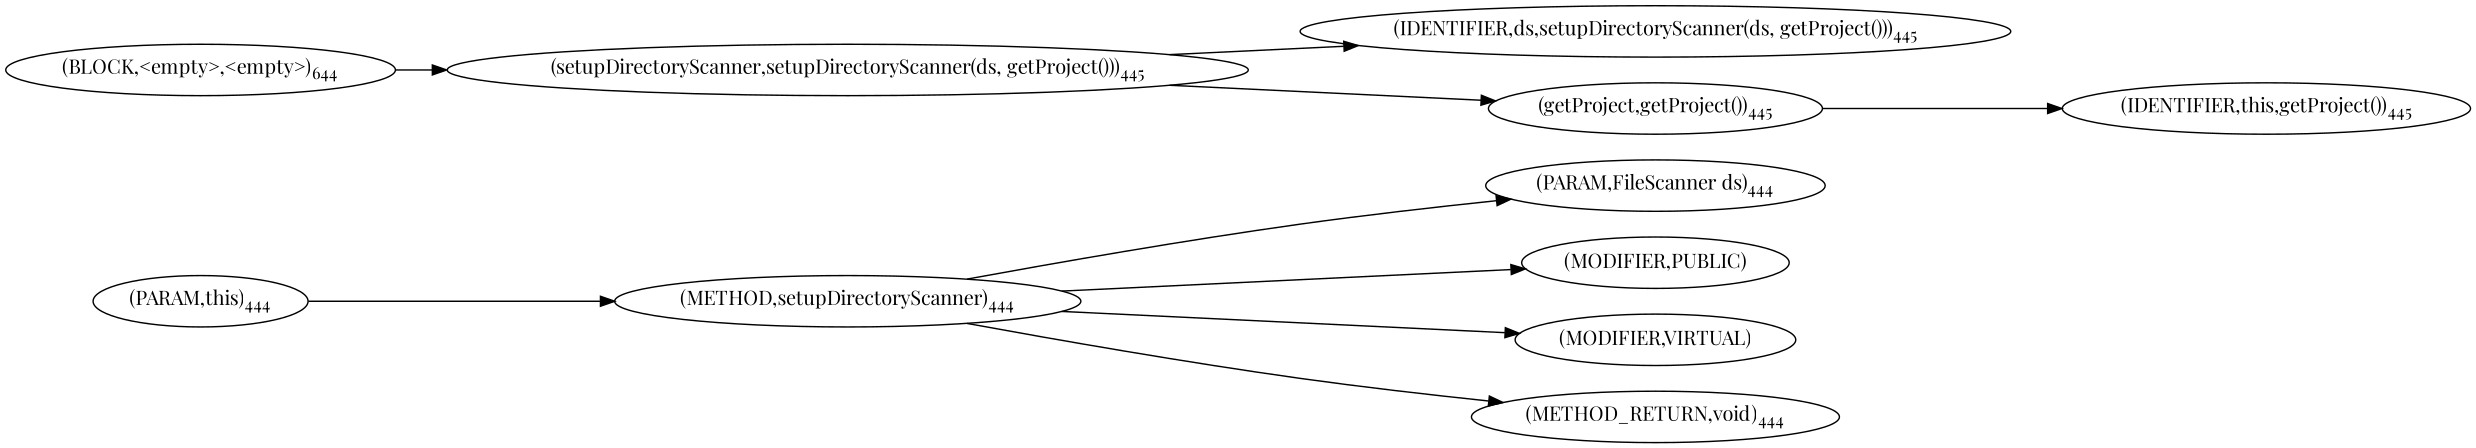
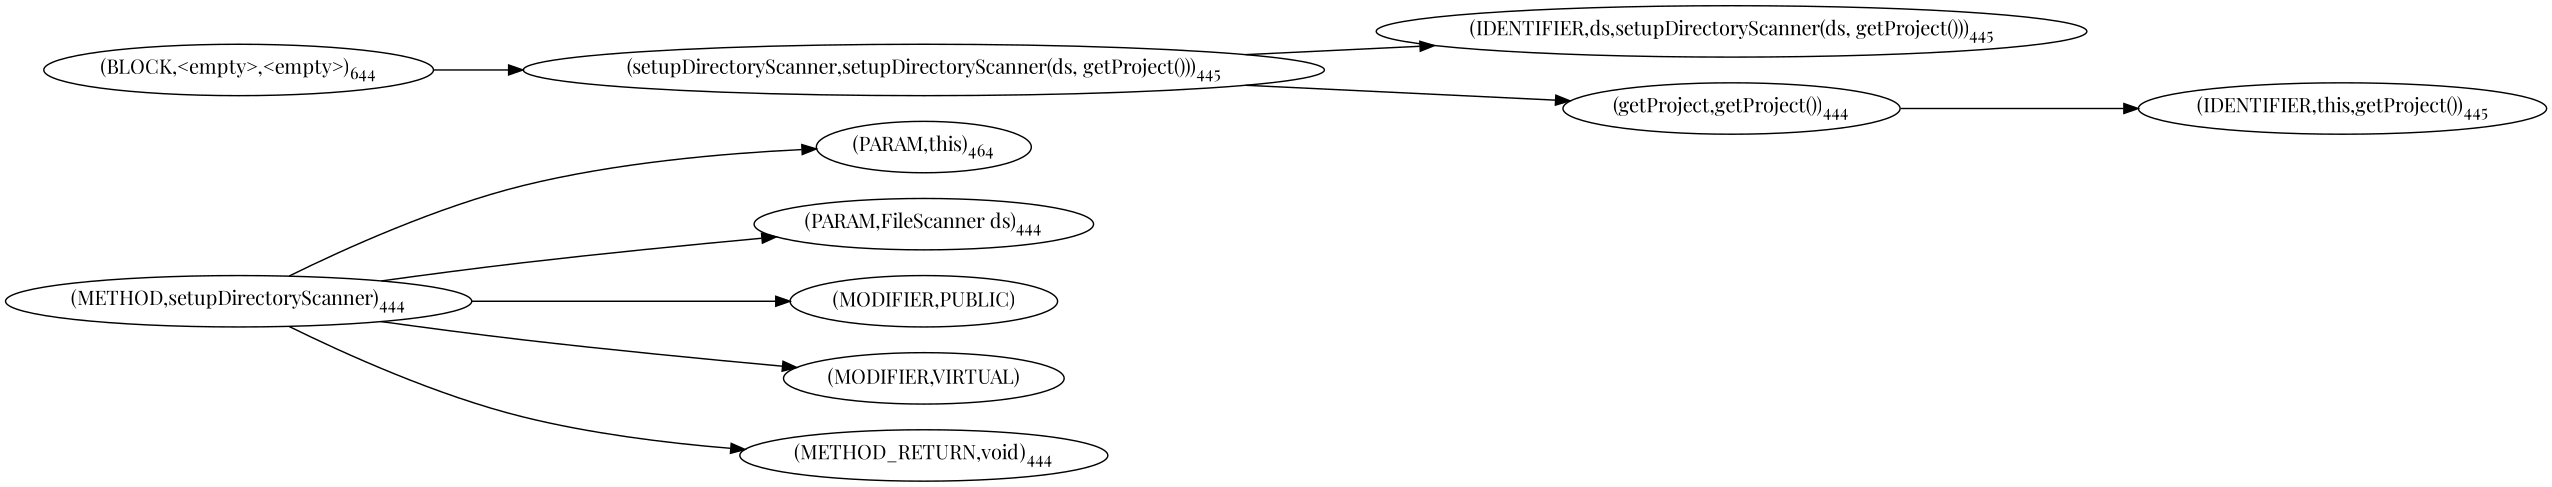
(1760, 106) -> (1836, 106)
(258, 299) -> (982, 145)
(454, 301) -> (538, 182)
